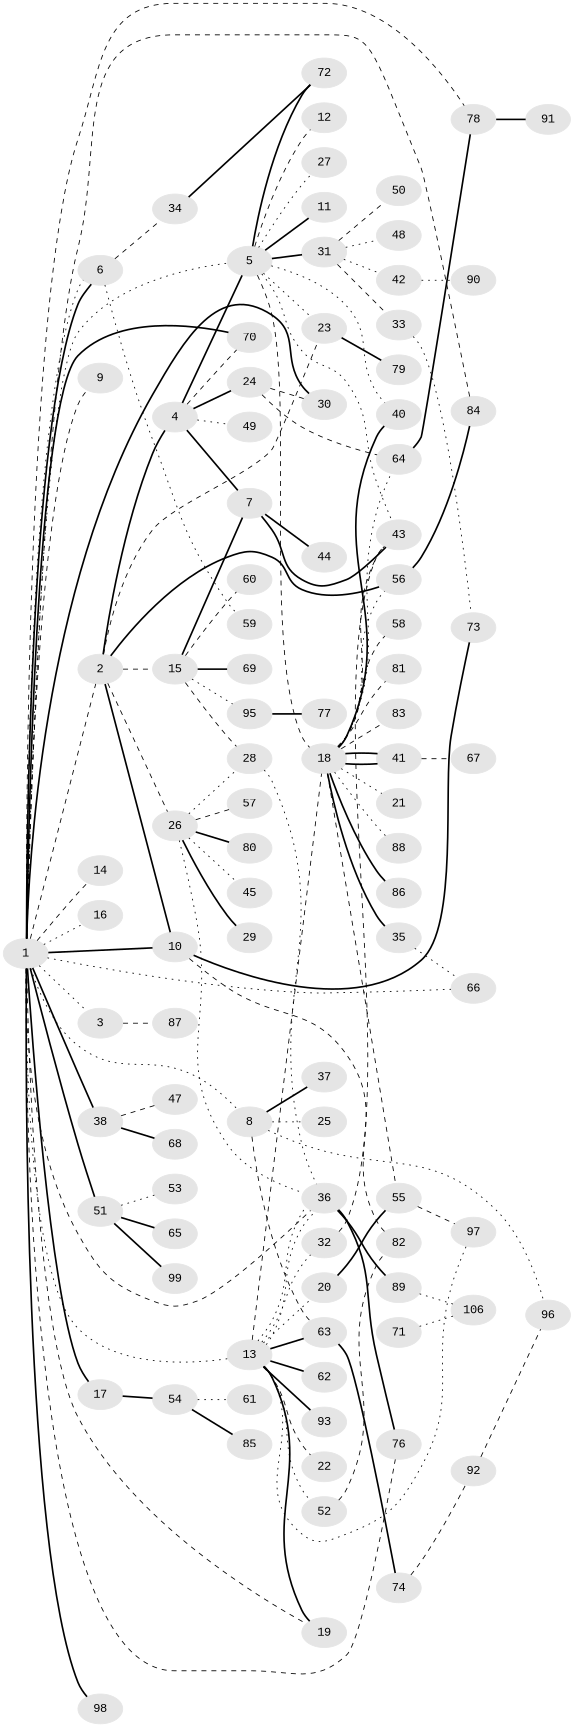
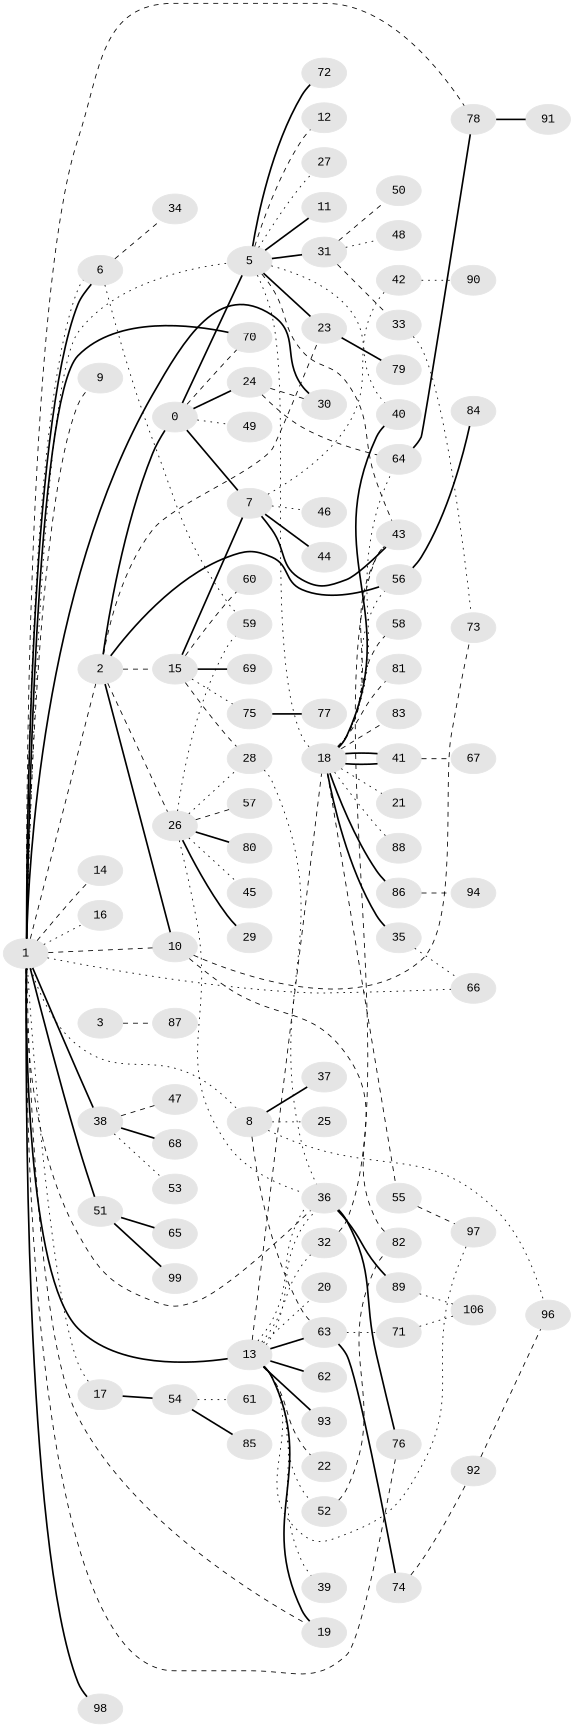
(250, 141) -> none
(88, 184) -> none
(361, 266) -> (356, 410)
(287, 295) -> (287, 295)
(348, 384) -> (348, 384)
(175, 417) -> (175, 417)
(280, 512) -> (281, 500)
none -> (324, 512)
(250, 714) -> (250, 714)
none -> (197, 720)
none -> (473, 893)
(440, 922) -> (440, 922)
(100, 950) -> (100, 950)
(63, 988) -> none
(45, 1178) -> (45, 1178)
(138, 1200) -> (138, 1155)
(365, 1238) -> none
(51, 1269) -> (51, 1269)
none -> (365, 1332)
none -> (324, 1588)
